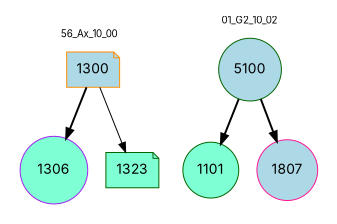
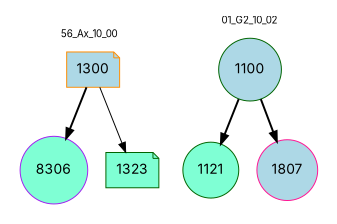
(250, 70) -> (250, 70)
(54, 170) -> (54, 170)
(211, 170) -> (211, 170)
